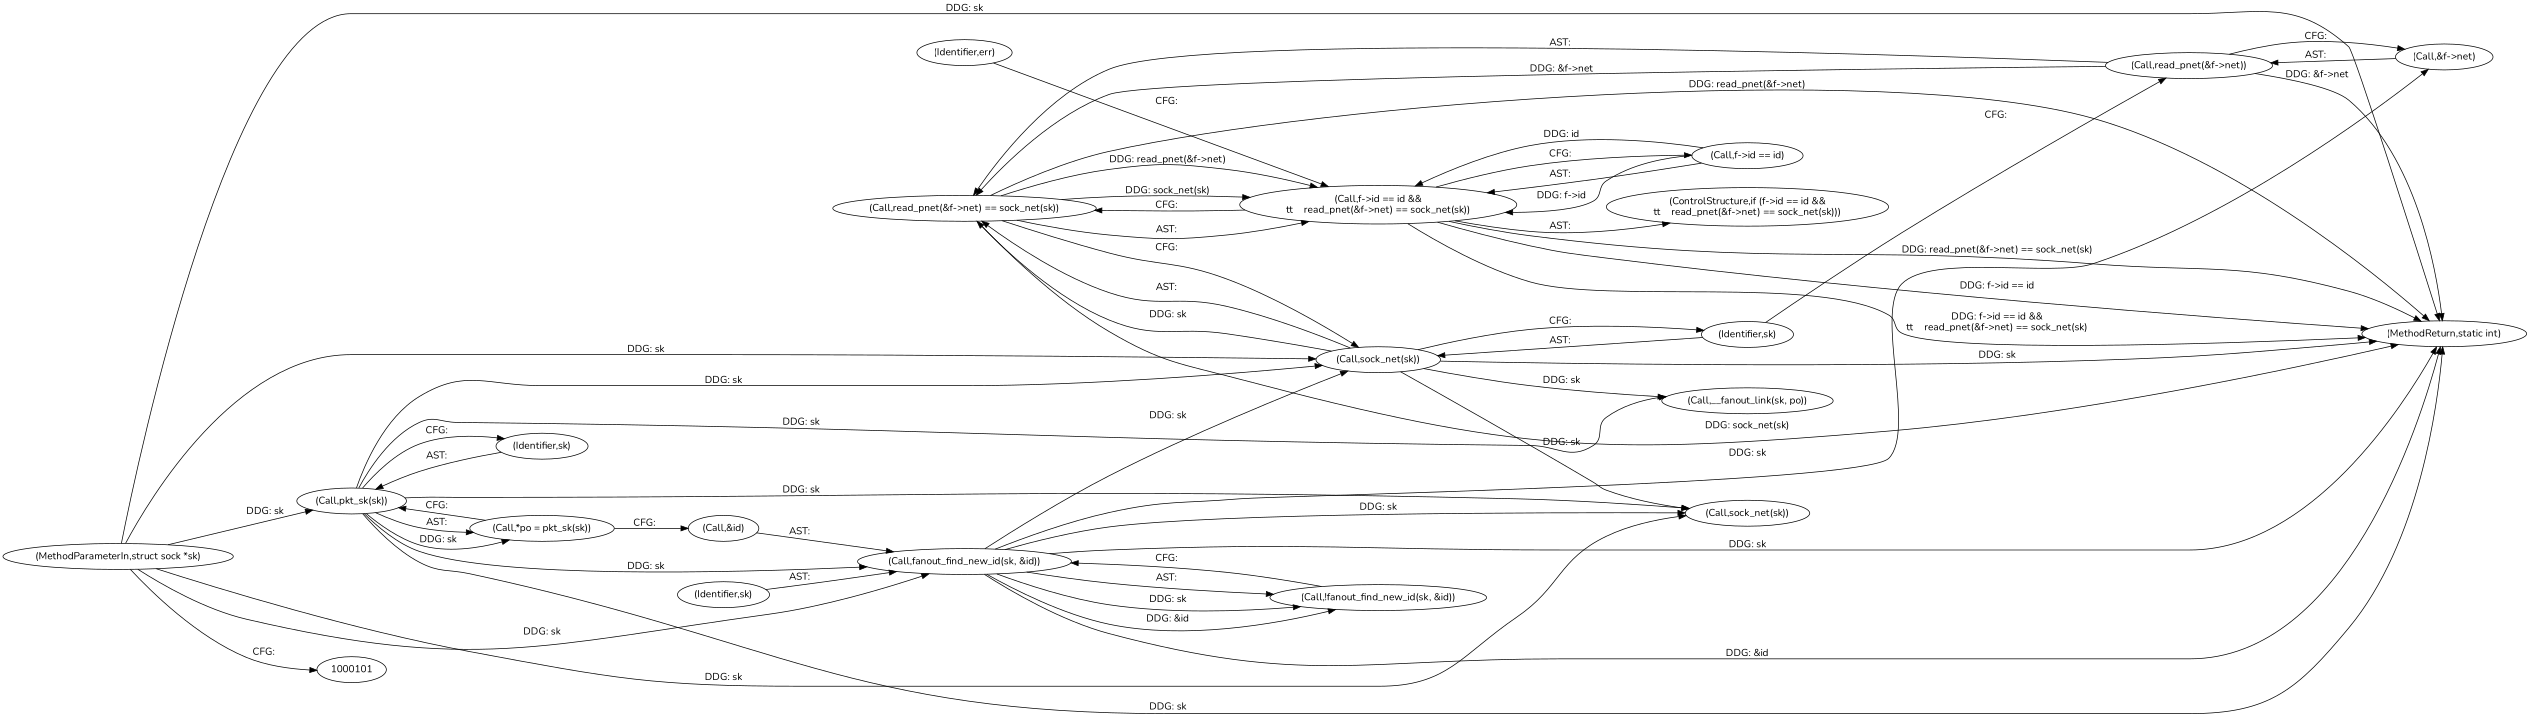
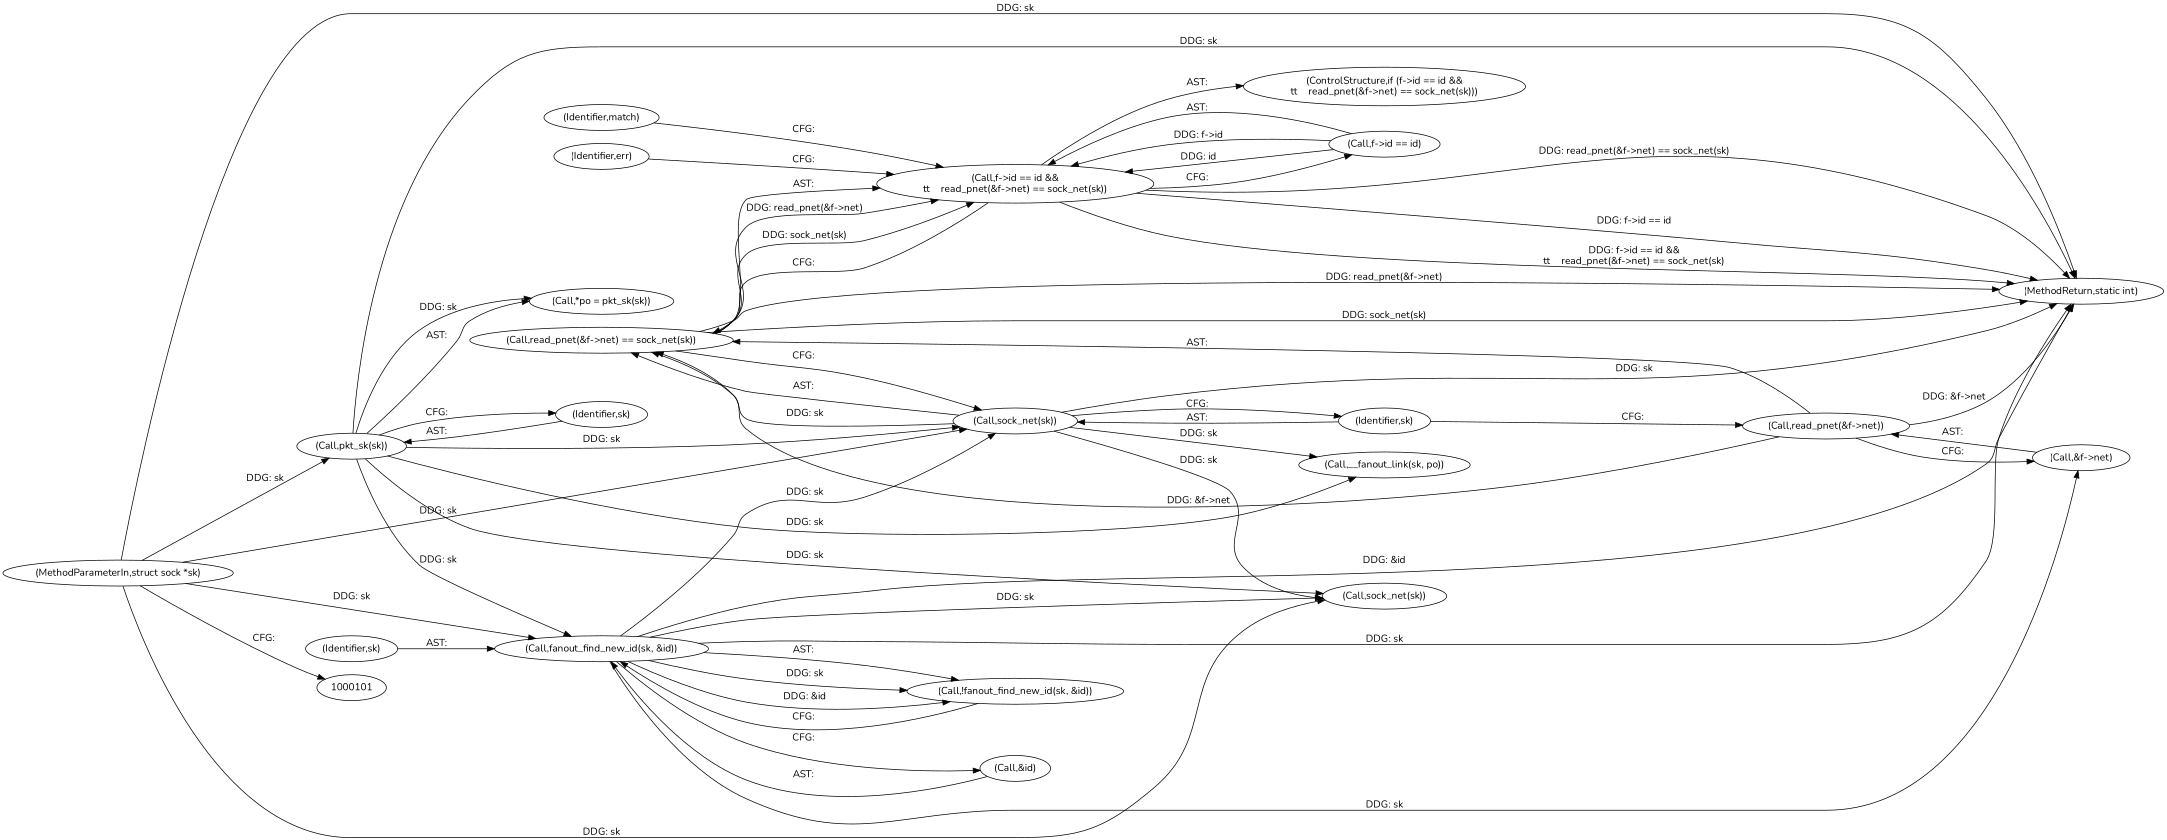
none -> (602, 117)
(446, 515) -> none
(648, 528) -> (782, 754)
